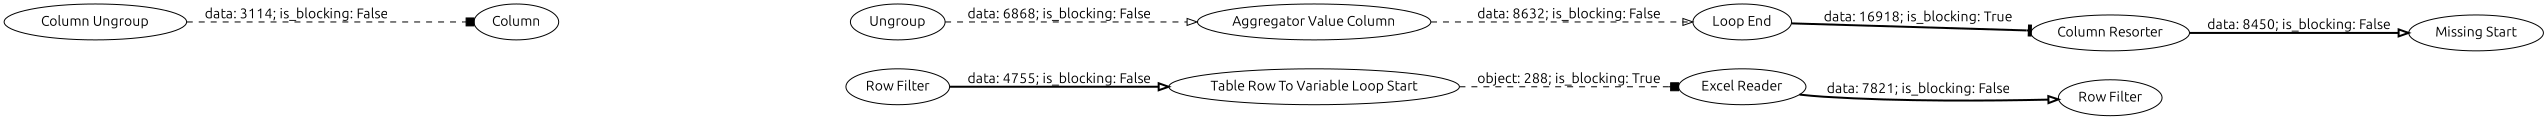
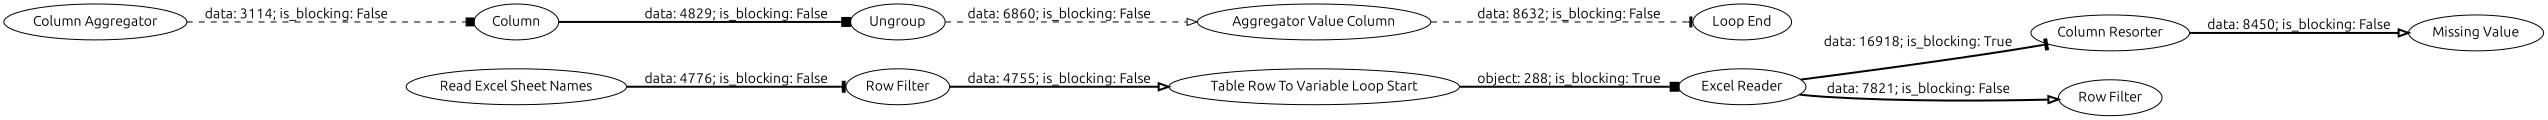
(1059, 14) -> (1059, 14)
(95, 22) -> (95, 22)
none -> (699, 22)
(1559, 22) -> (1559, 22)
(1909, 27) -> (1922, 63)
(2476, 33) -> (2476, 33)
none -> (516, 87)
(1564, 87) -> (1564, 87)
